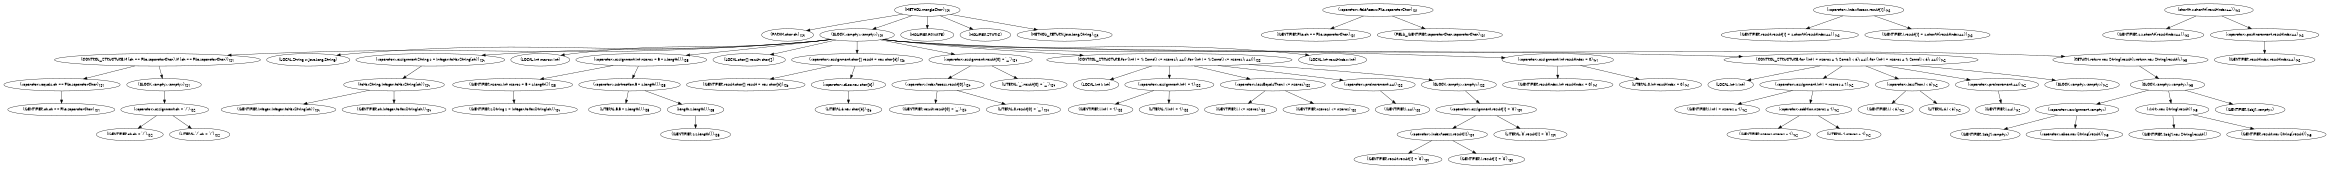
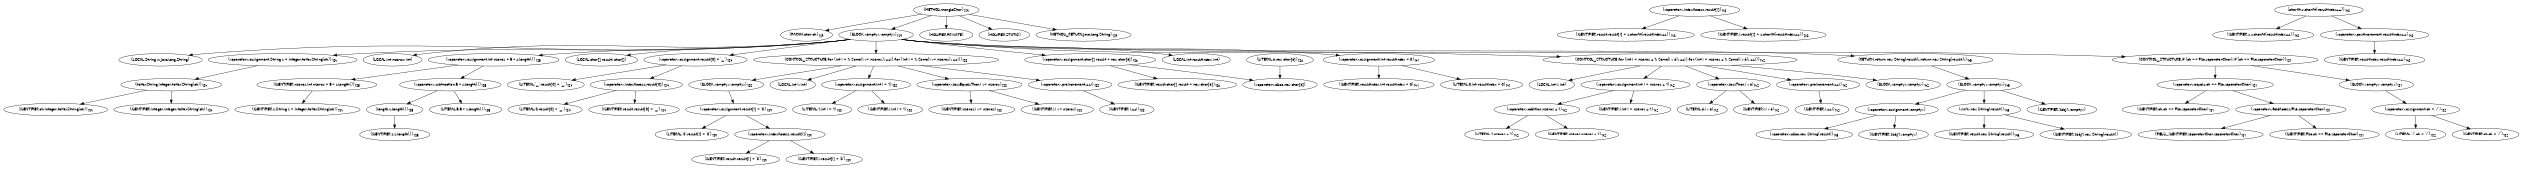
(848, 95) -> (1280, 71)
none -> (2251, 97)
